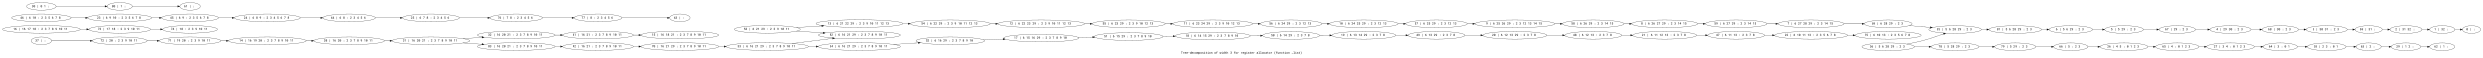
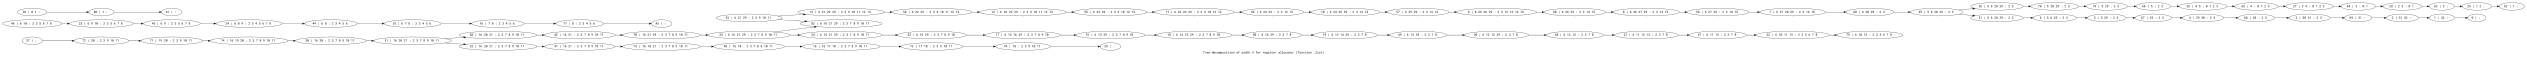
(1925, 40) -> (1966, 9)
none -> (749, 47)
none -> (1111, 47)
